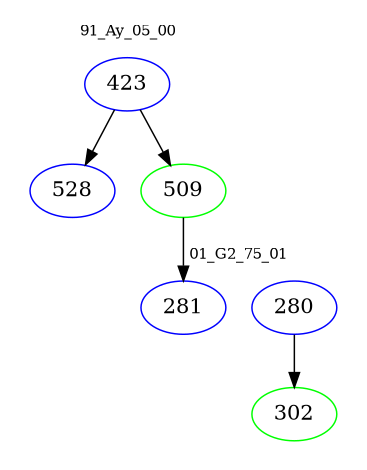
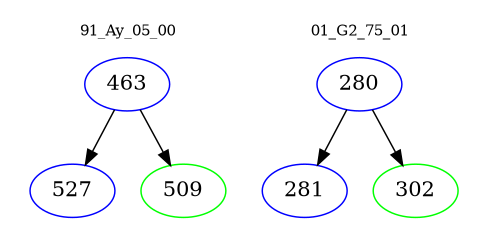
(127, 84) -> (127, 84)
(72, 191) -> (72, 191)
(183, 250) -> (336, 131)
